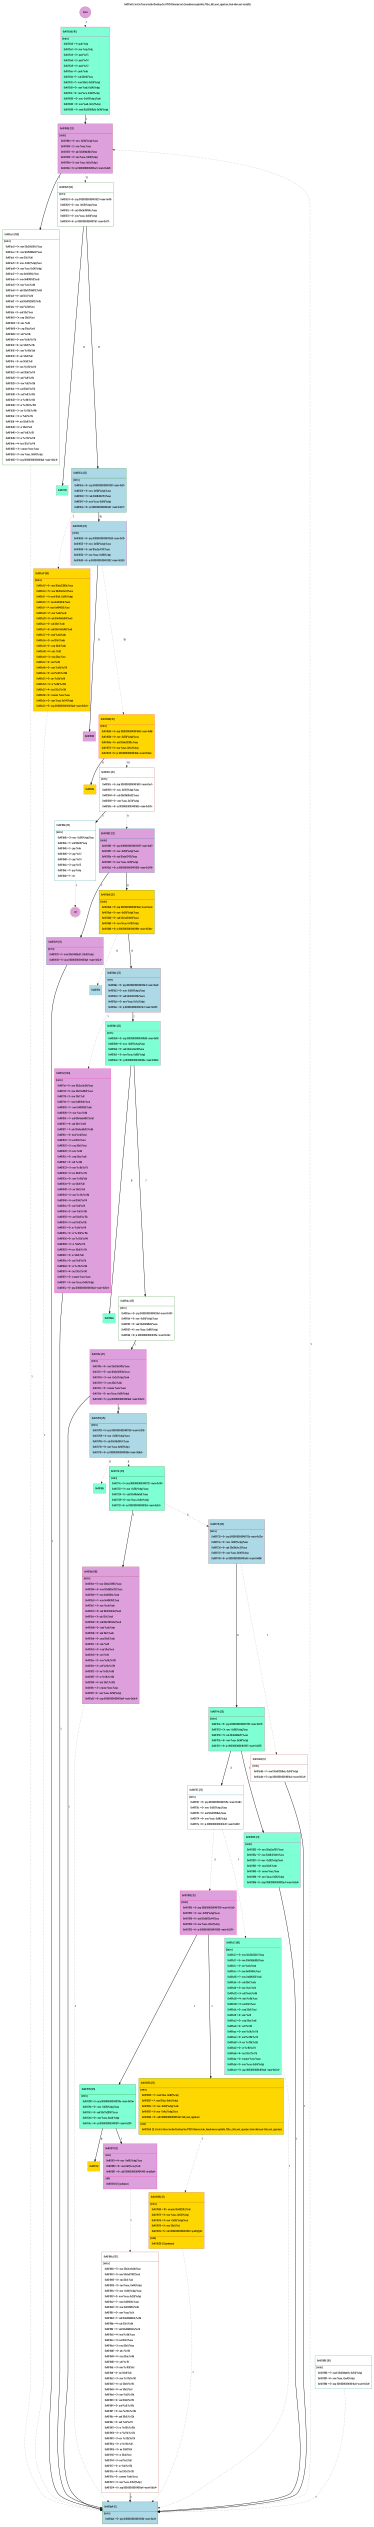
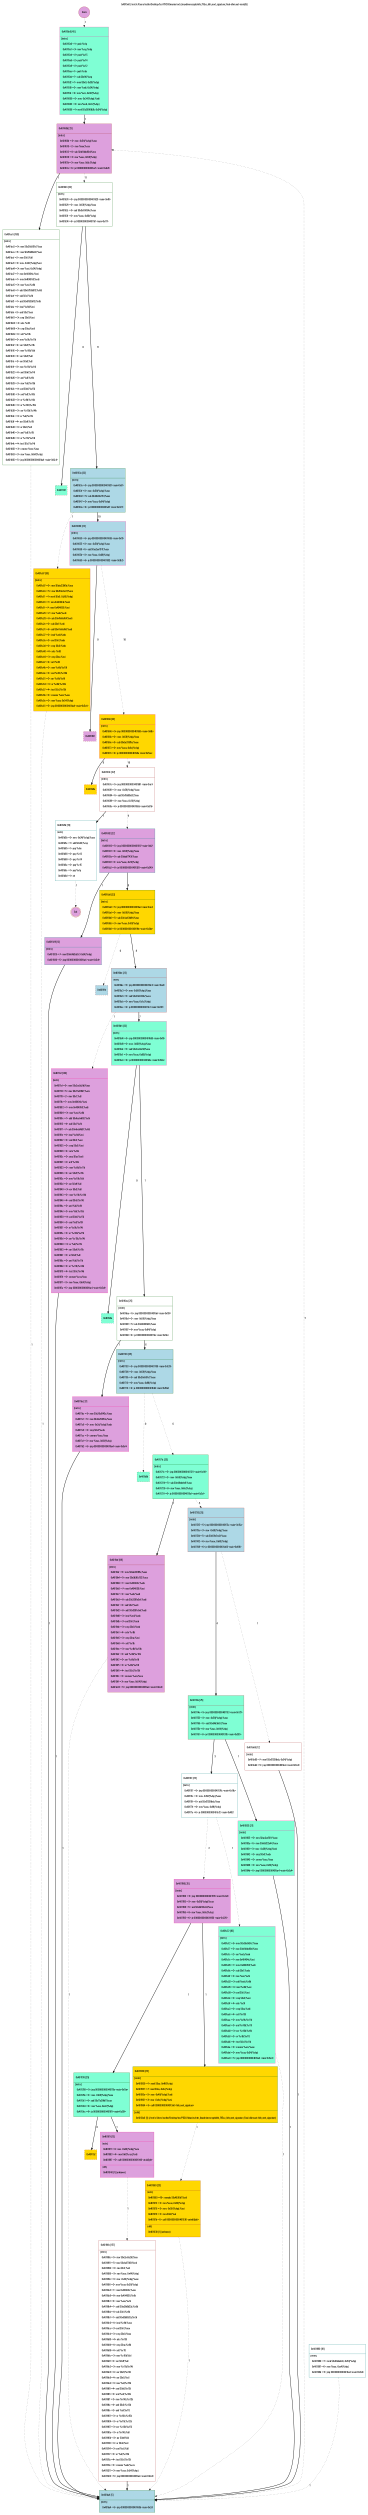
(118, 1408) -> (145, 1344)
